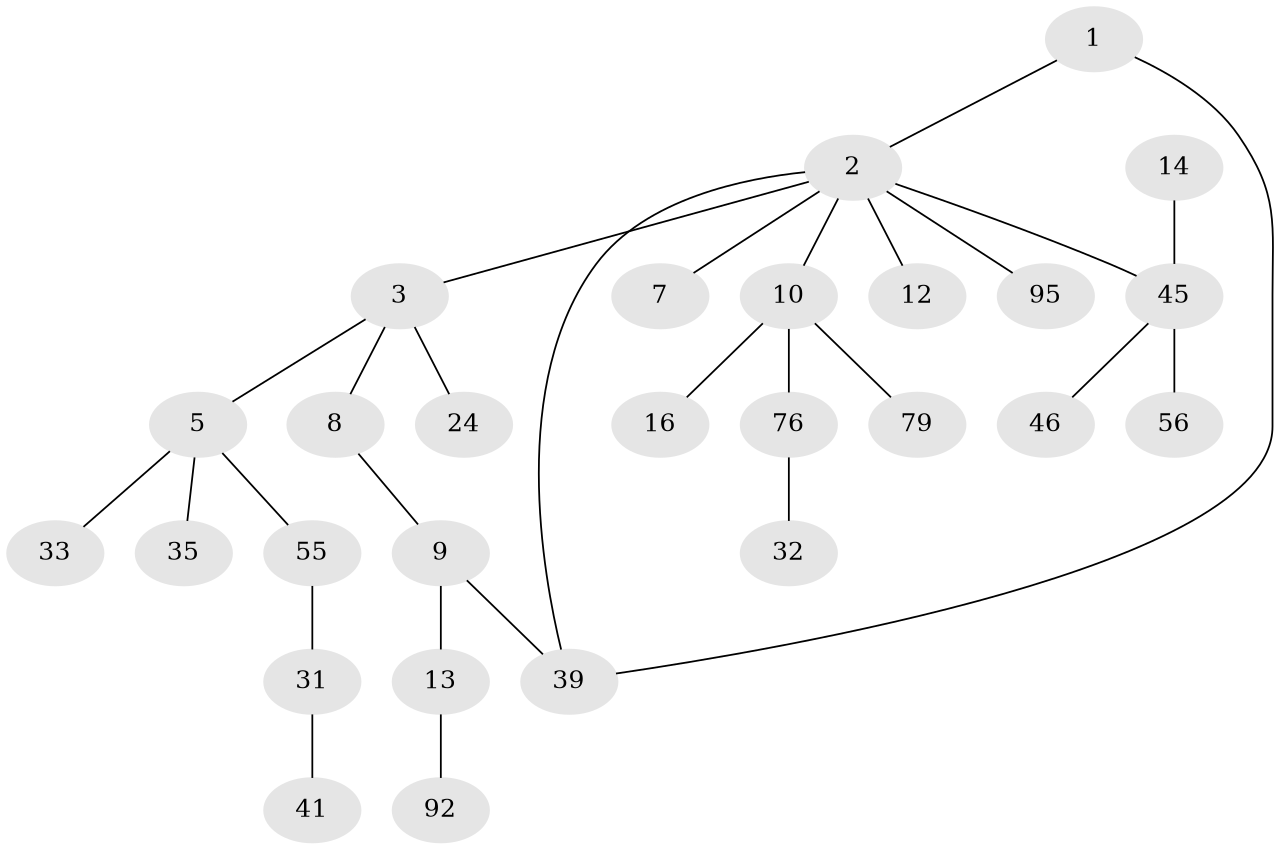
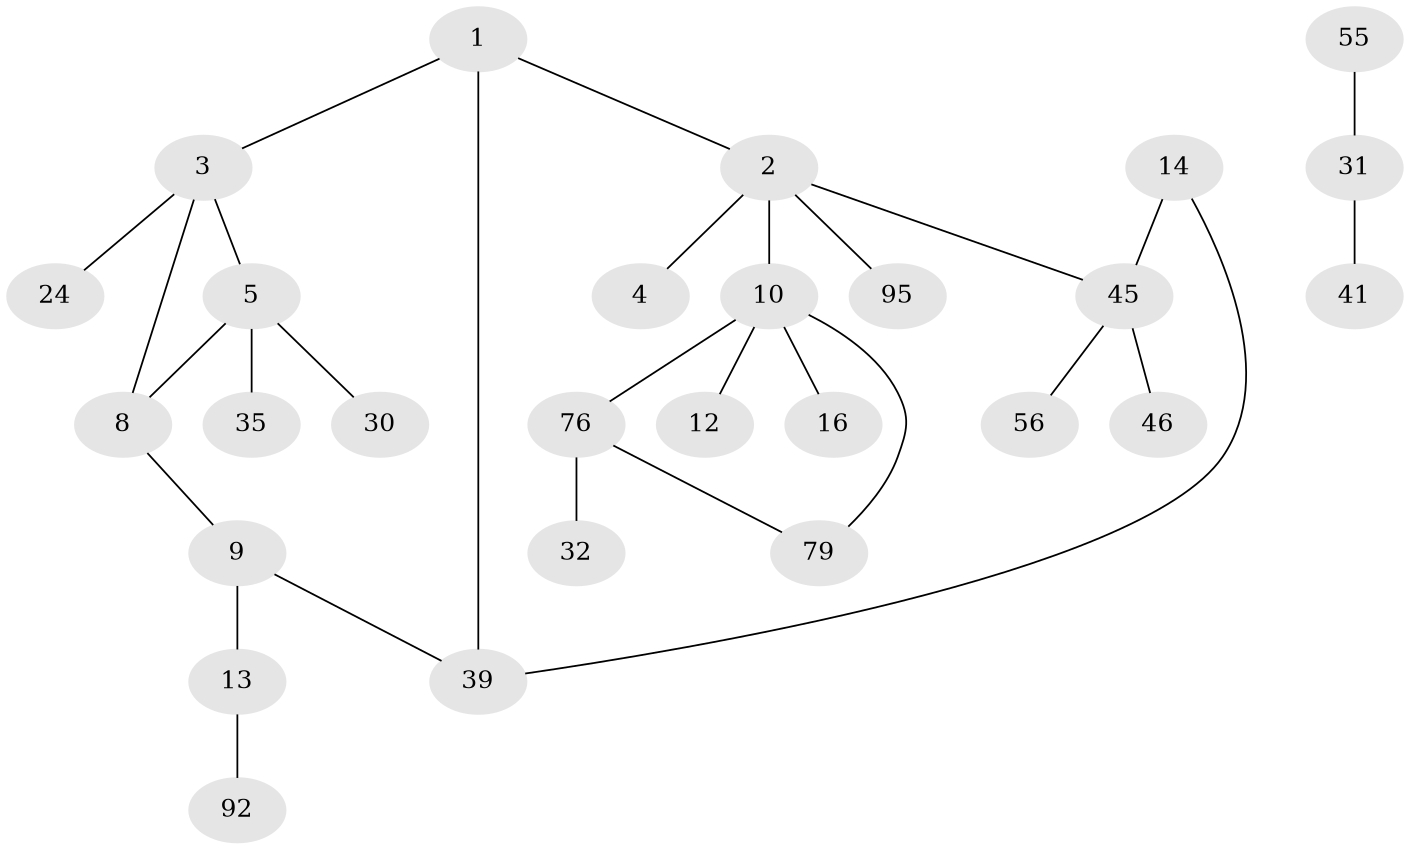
(885, 232) -> (737, 361)
(599, 240) -> (341, 104)
(660, 296) -> (641, 296)
(560, 337) -> (1020, 567)
(255, 489) -> (188, 360)
none -> (698, 489)
(55, 553) -> (380, 425)
